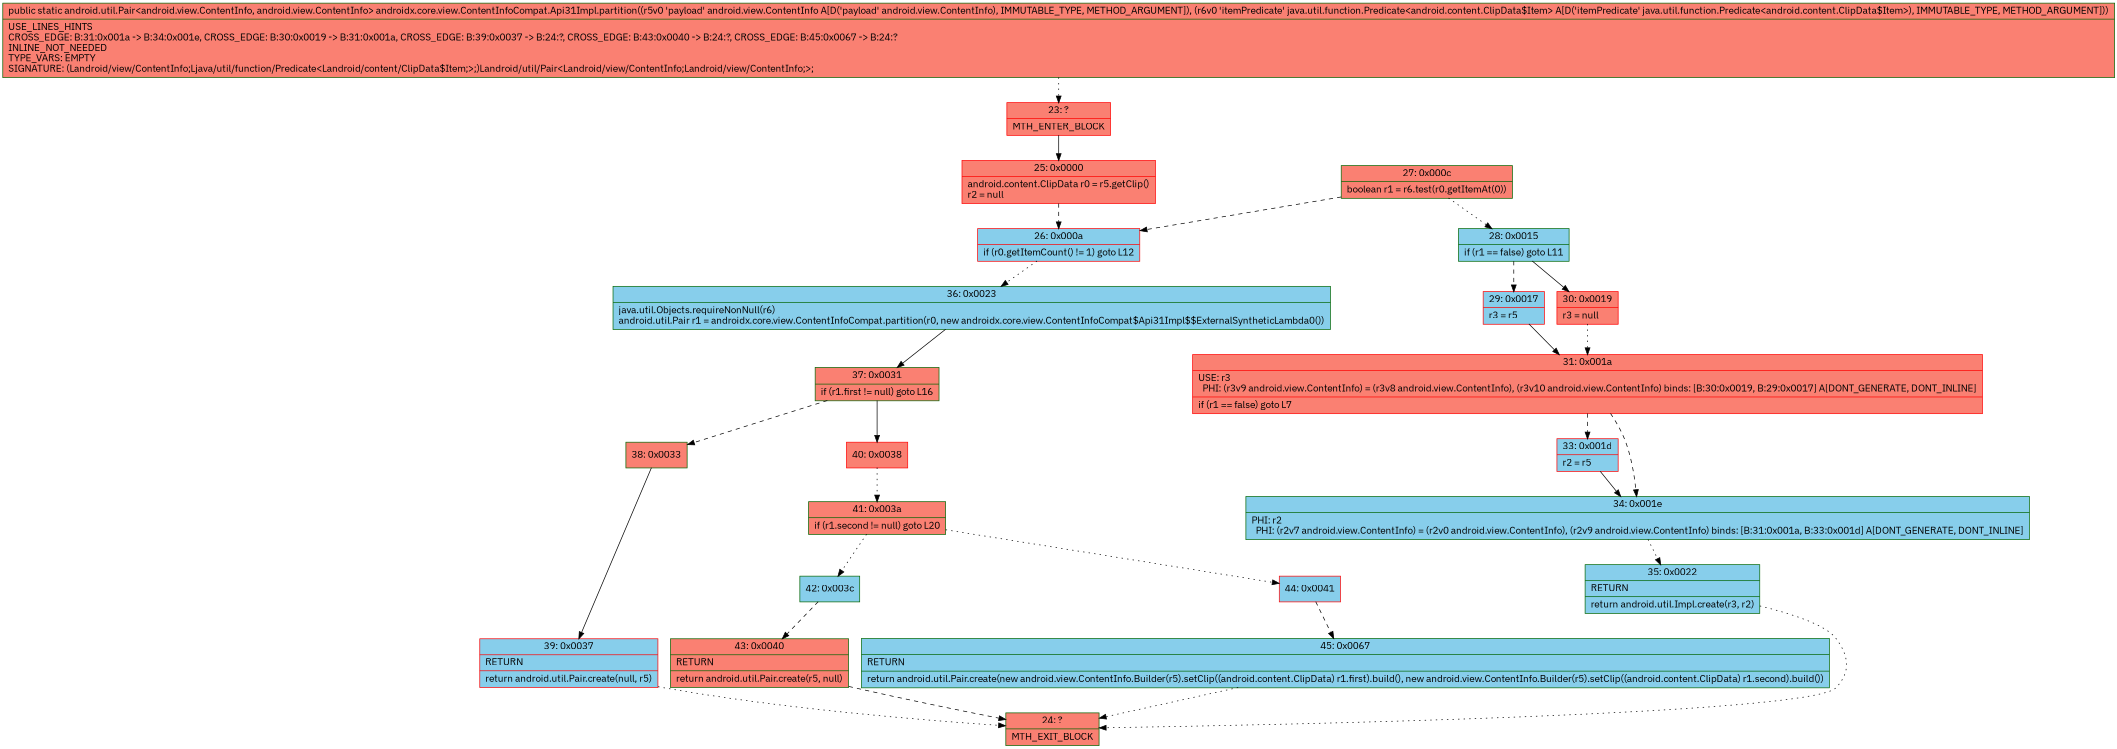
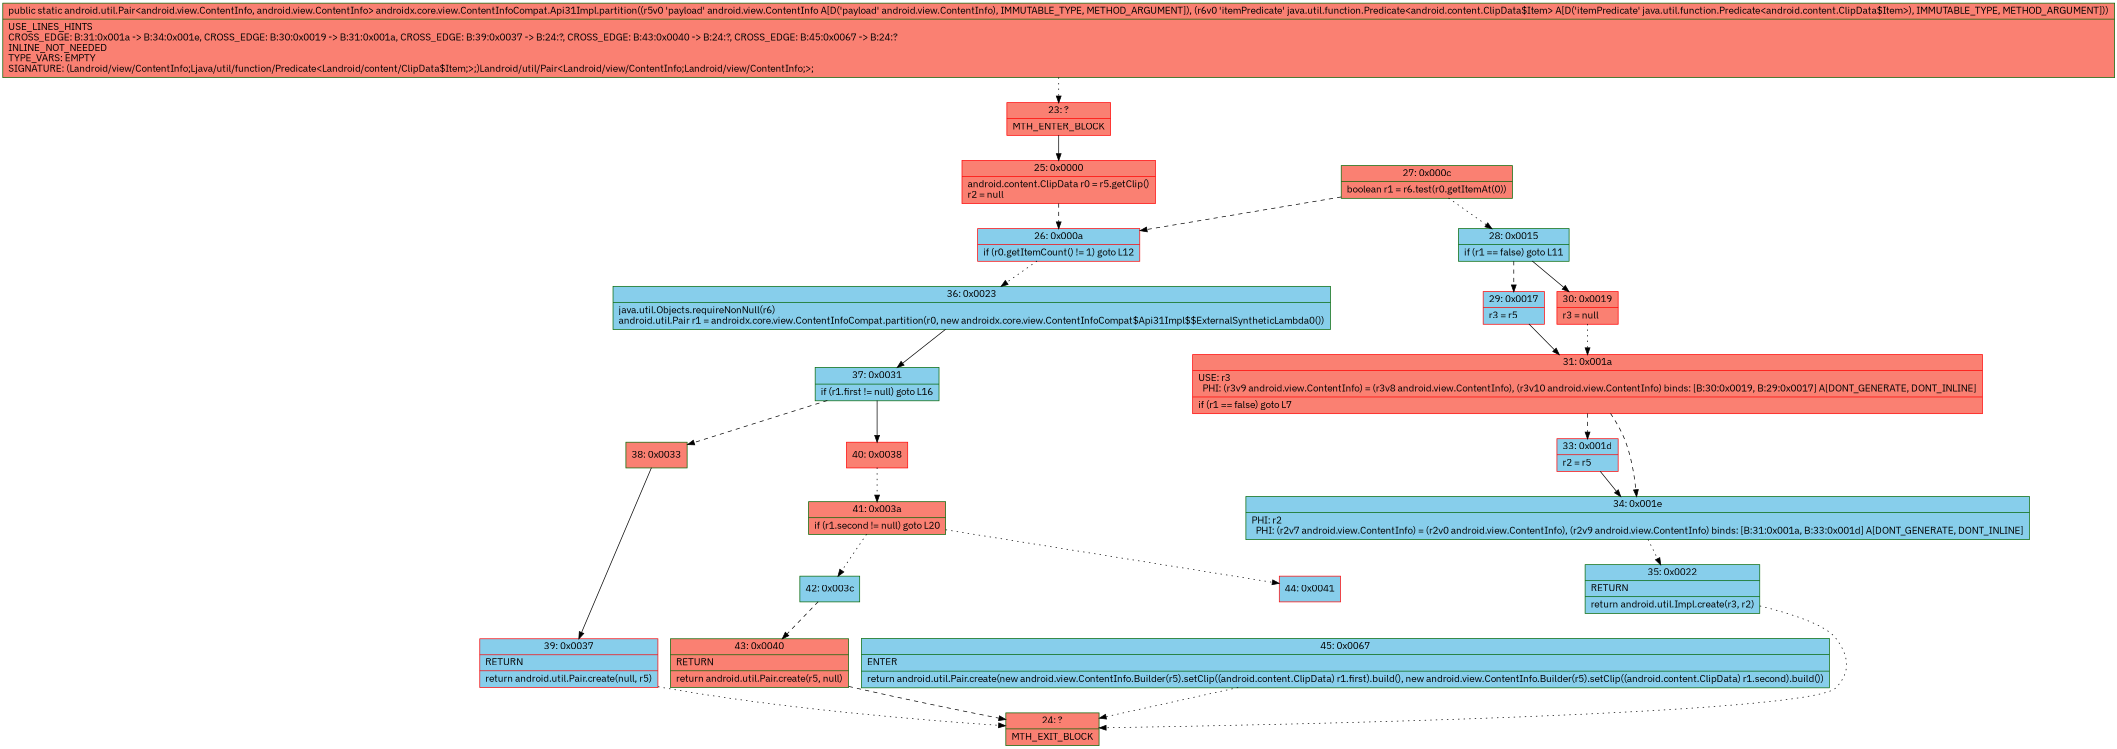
(877, 384) -> (877, 384)
(1323, 617) -> none
(886, 662) -> (882, 662)
